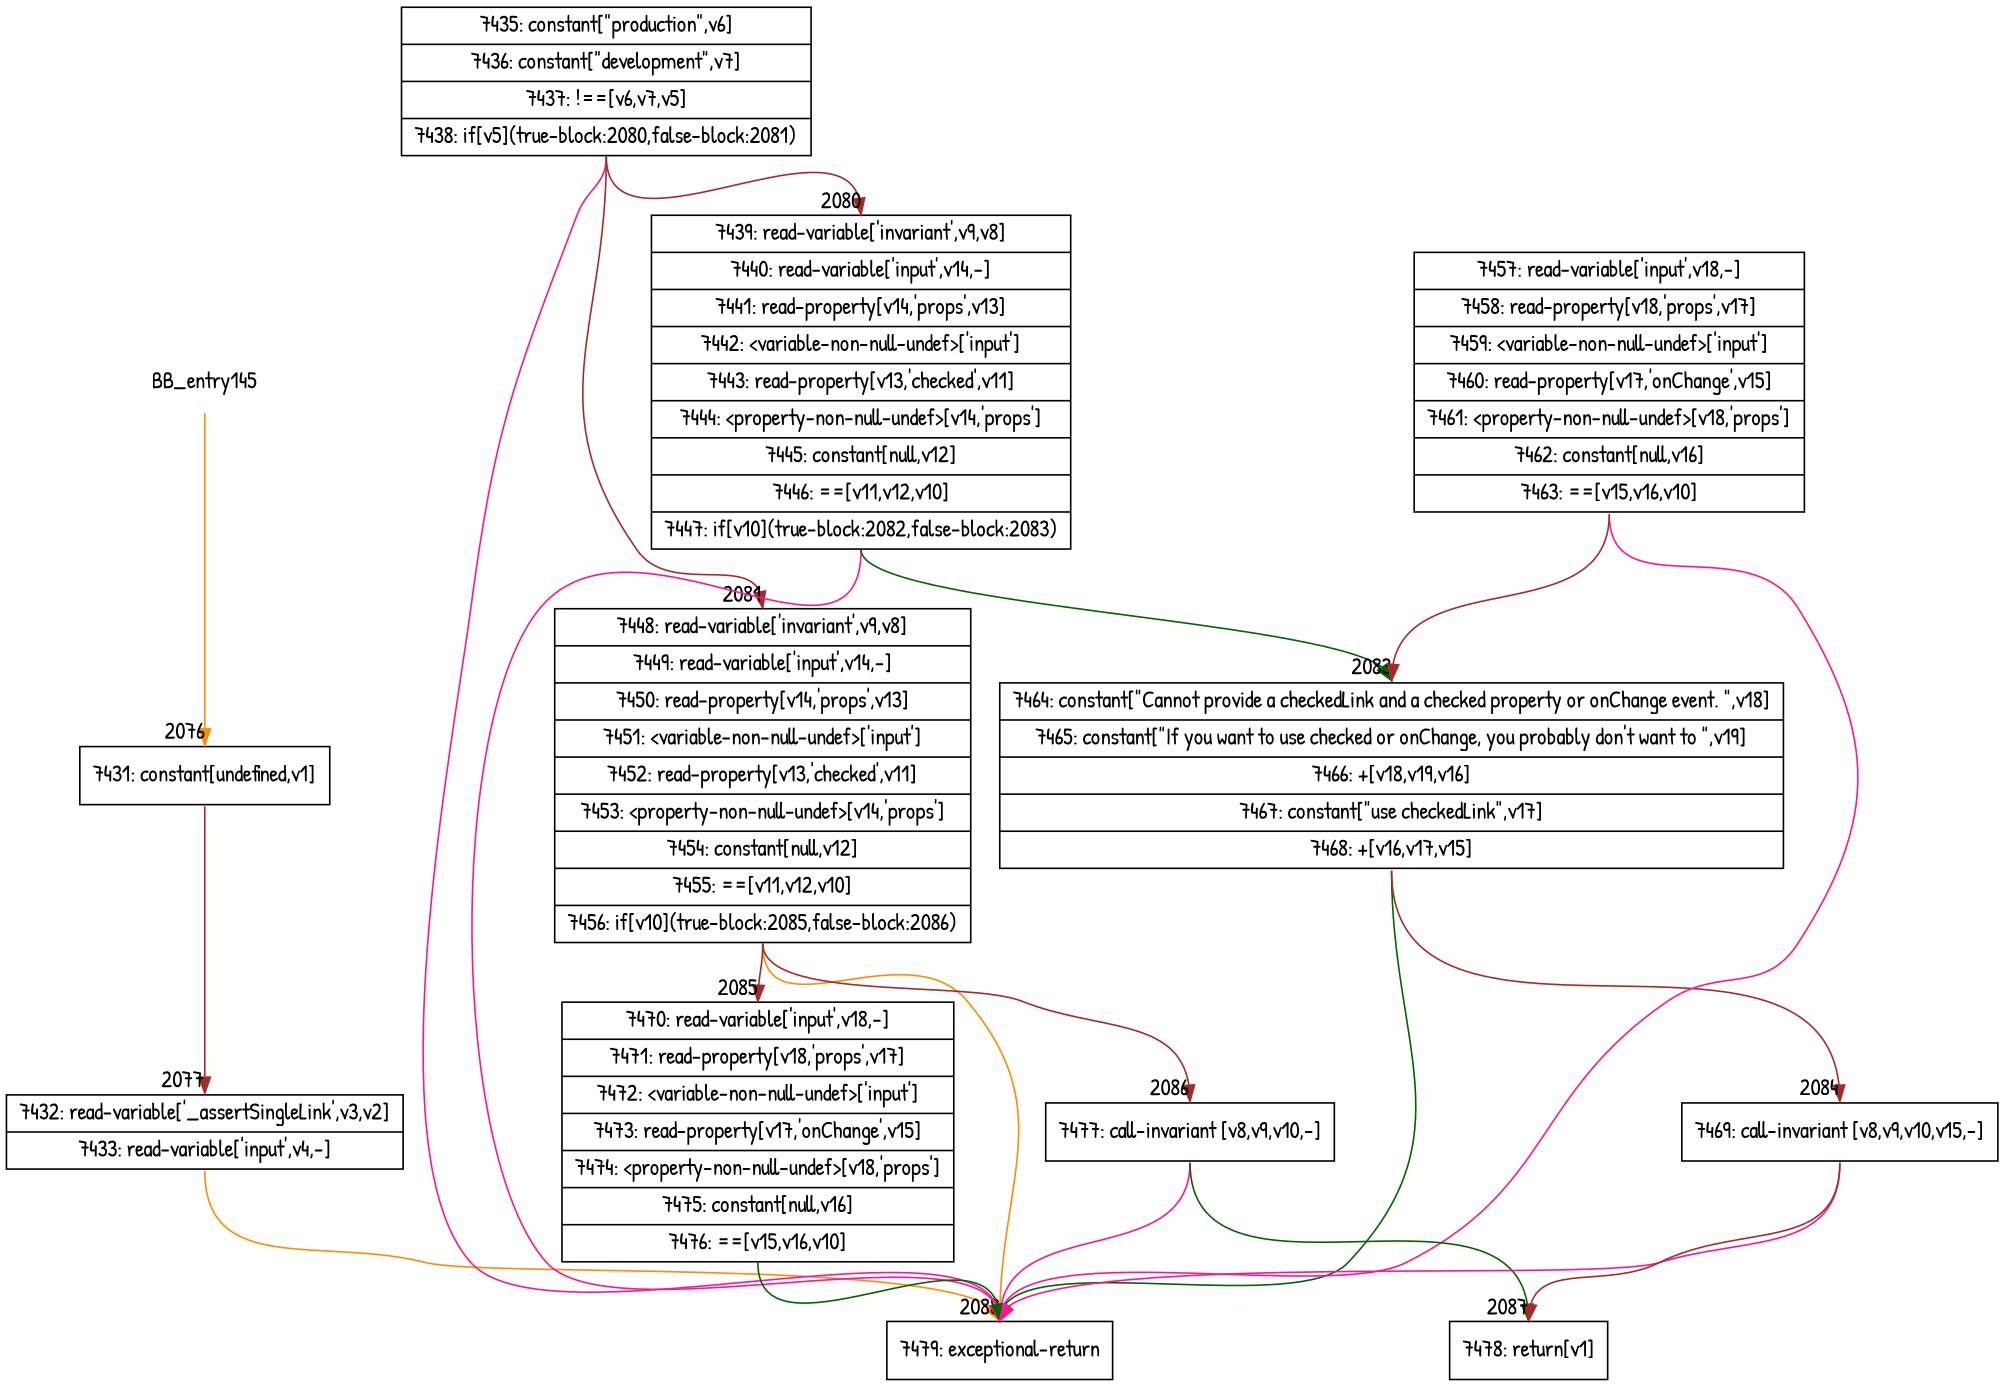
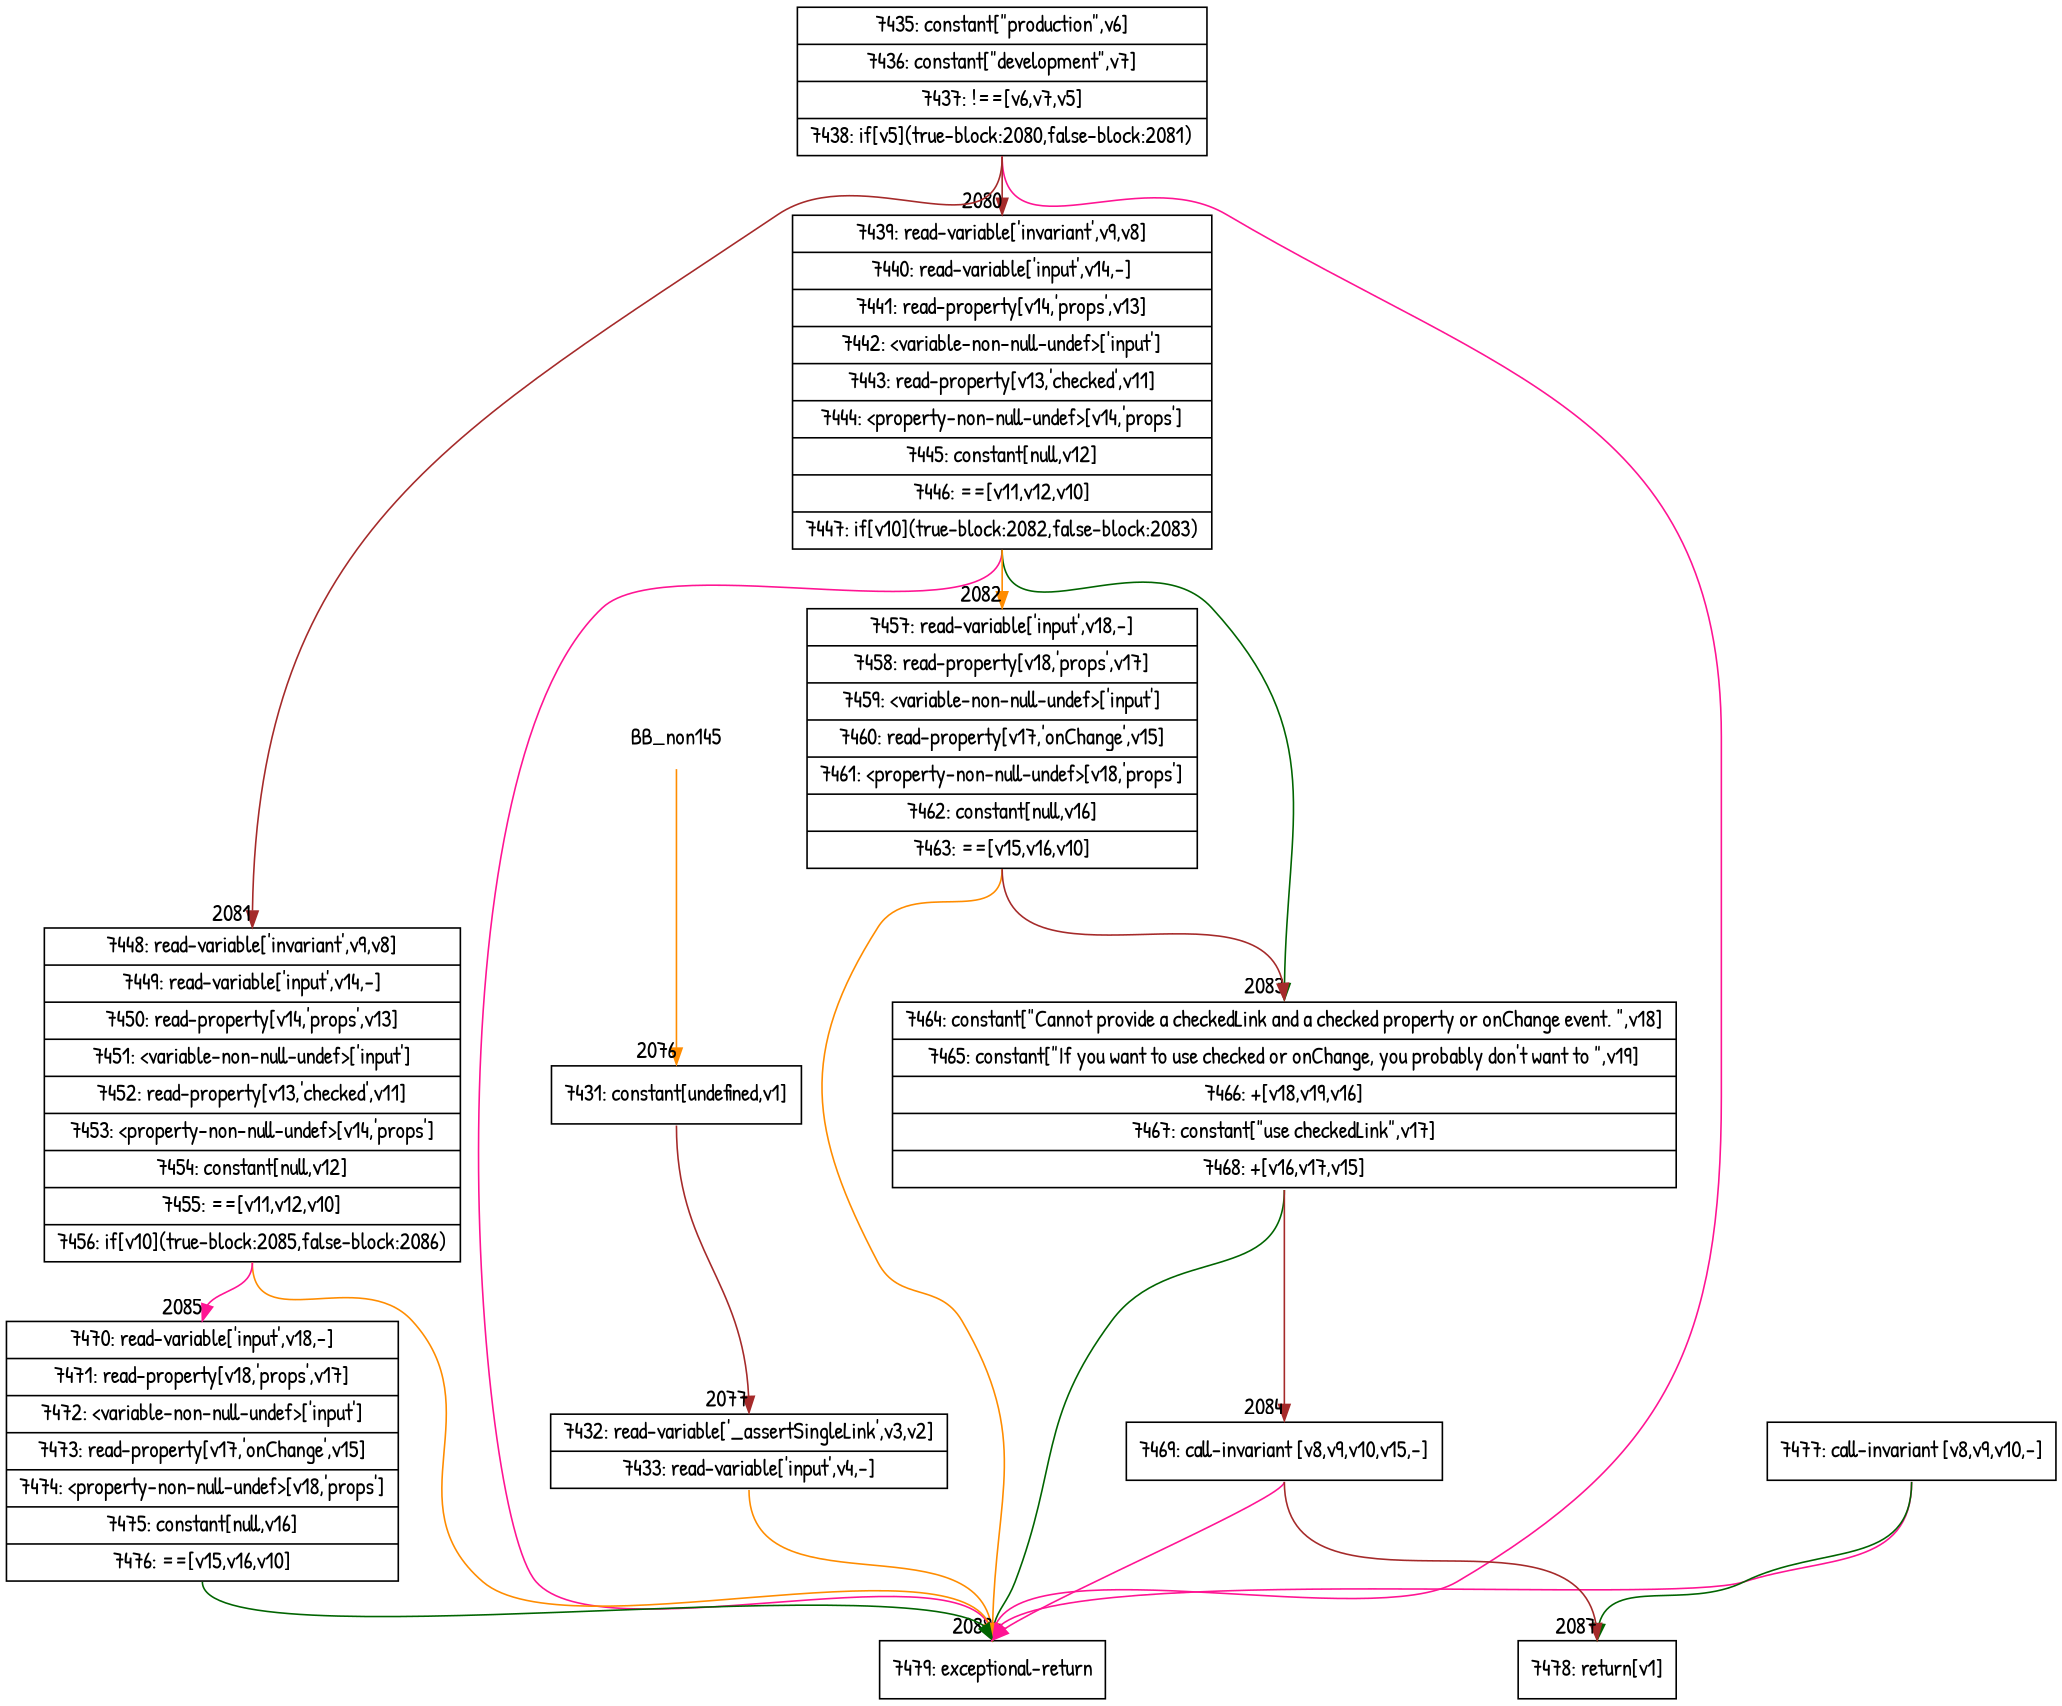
(205, 382) -> (676, 739)
none -> (1002, 571)
(760, 975) -> (235, 1288)
(984, 994) -> none
(1649, 1016) -> (858, 1222)
